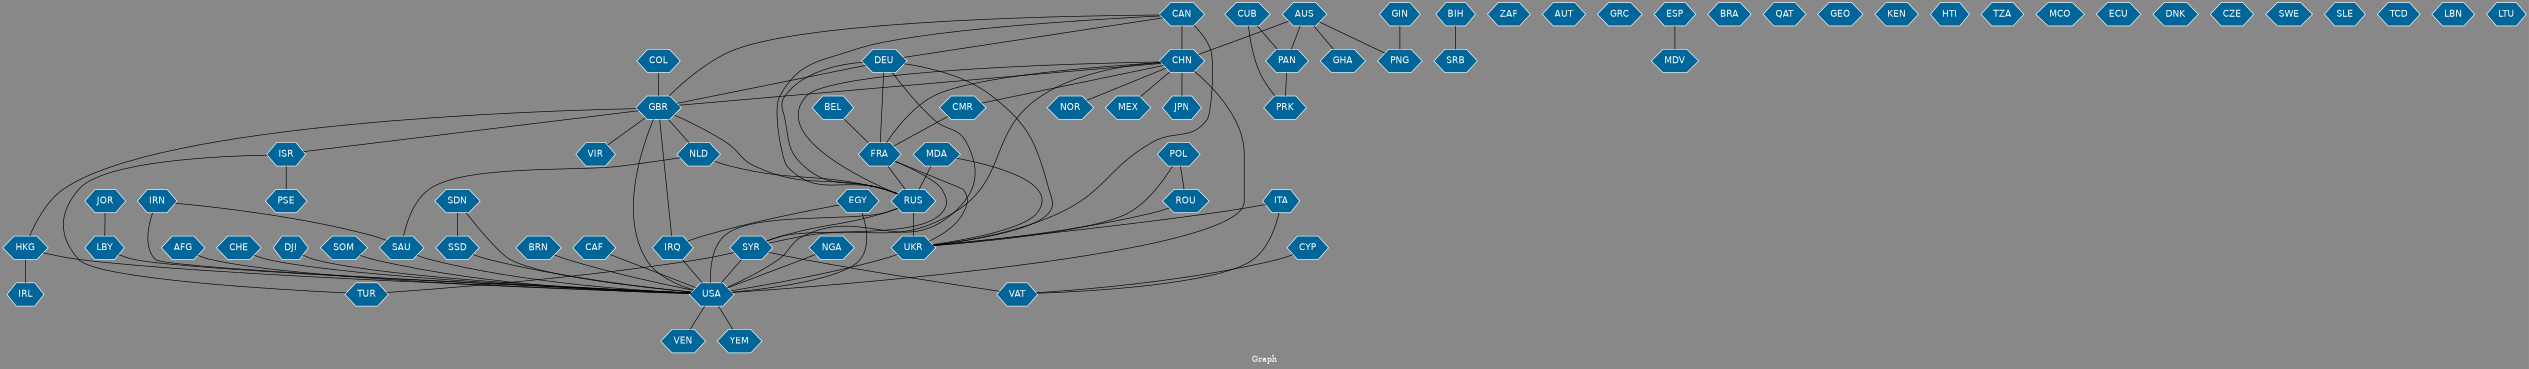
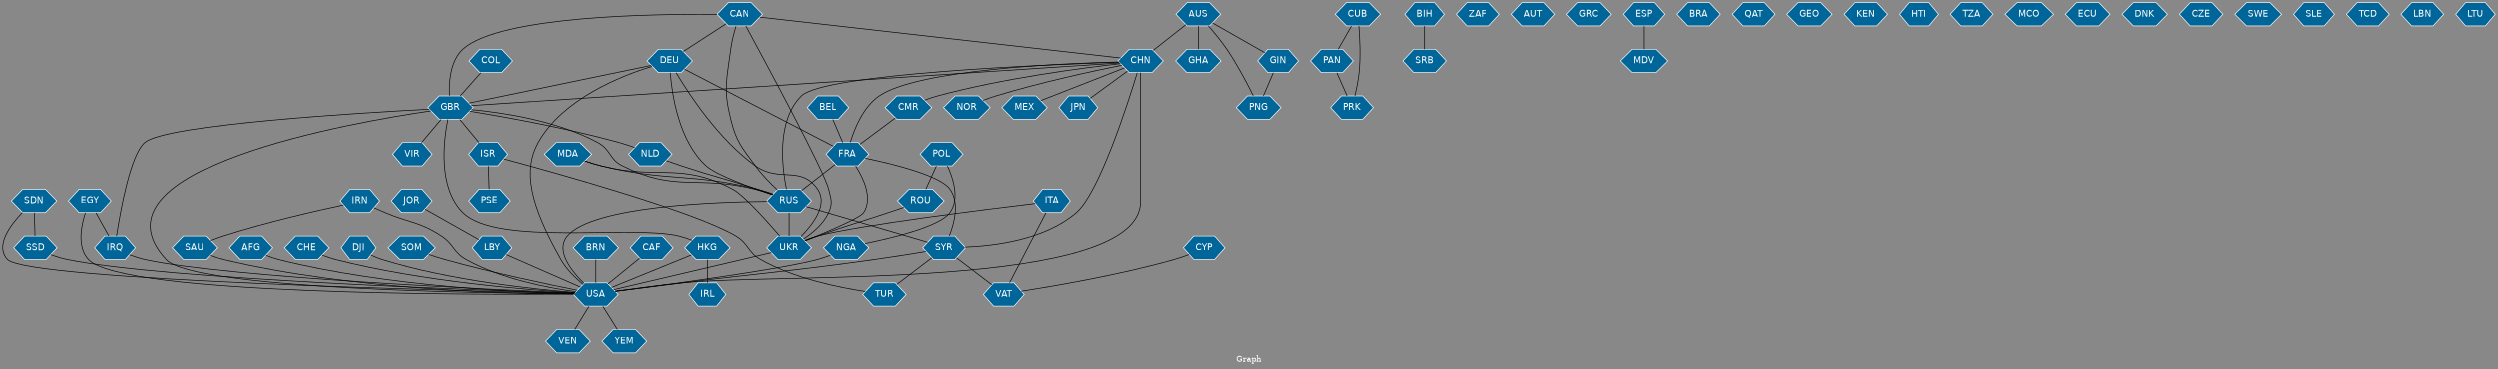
(1296, 38) -> (1239, 38)
(526, 170) -> none
(1121, 216) -> (932, 224)
